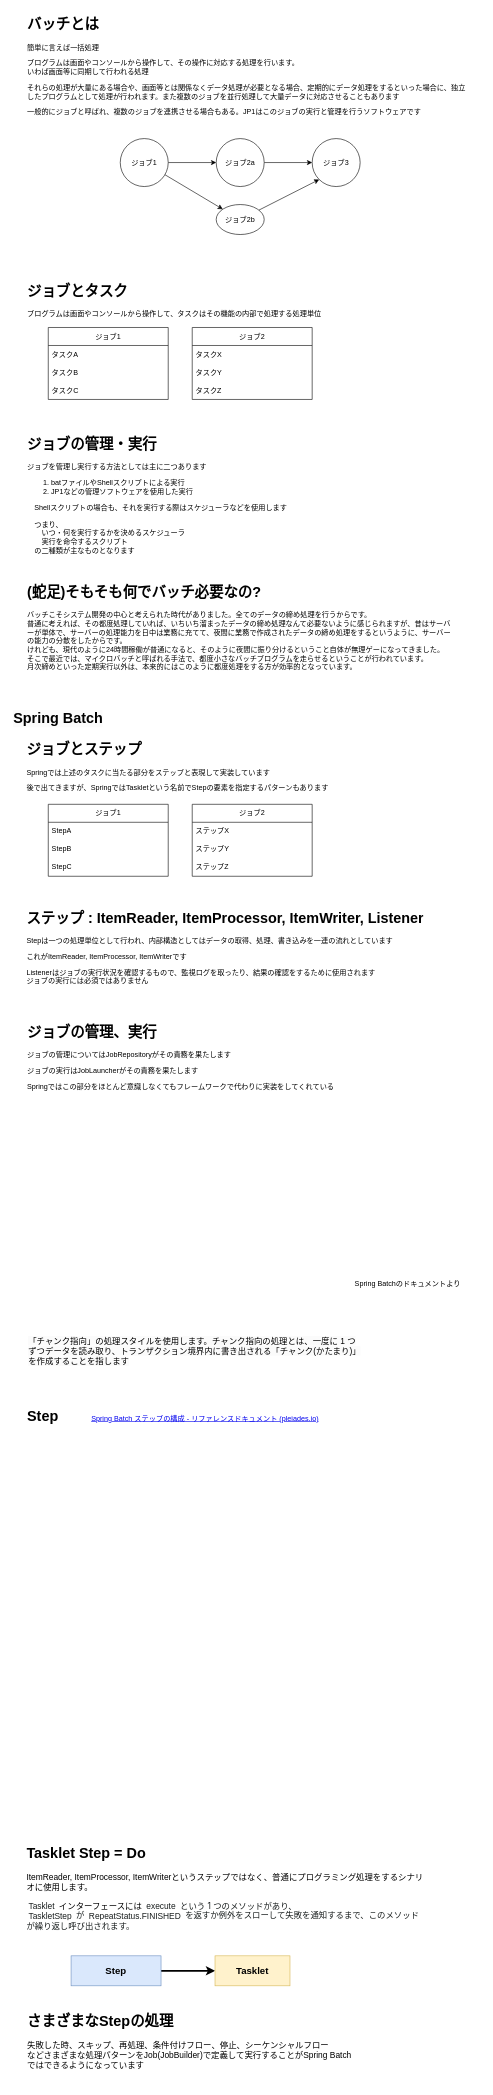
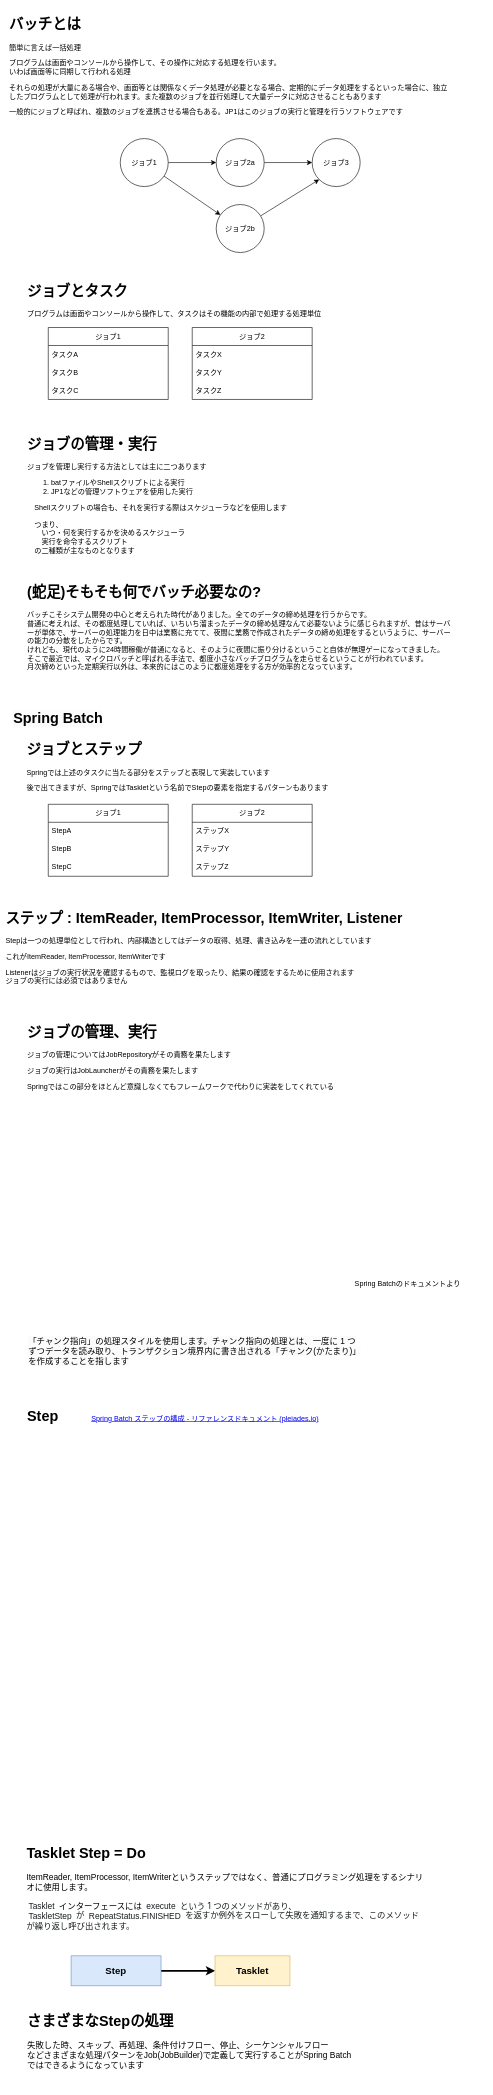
(249, 72) -> (231, 72)
(240, 219) -> (240, 228)
(252, 952) -> (231, 952)
